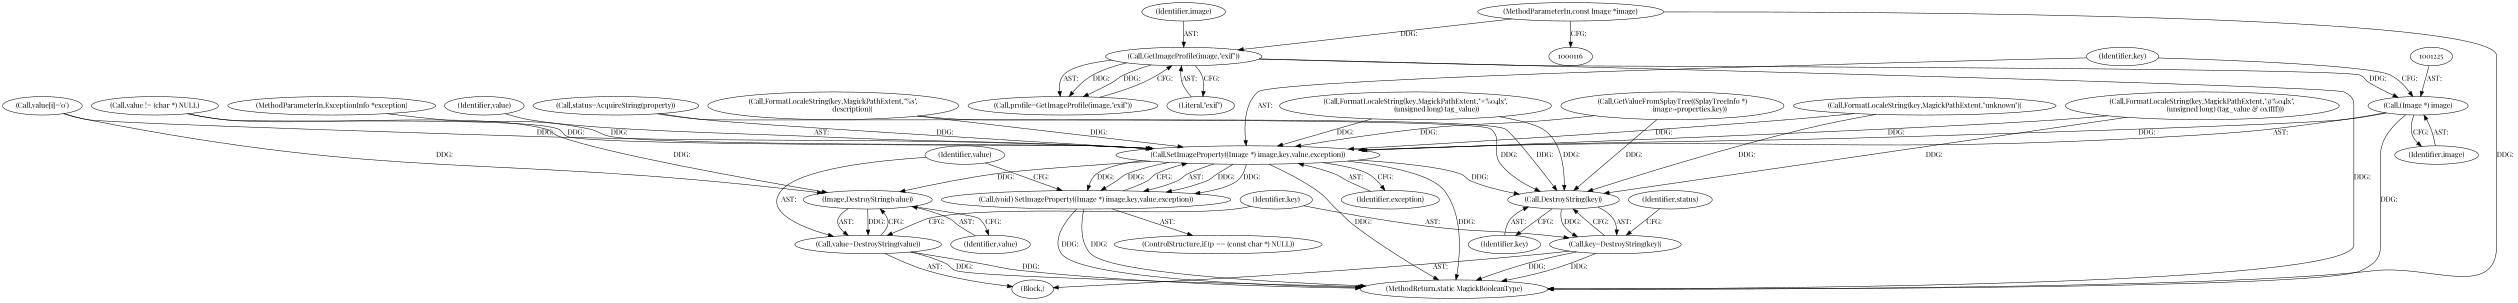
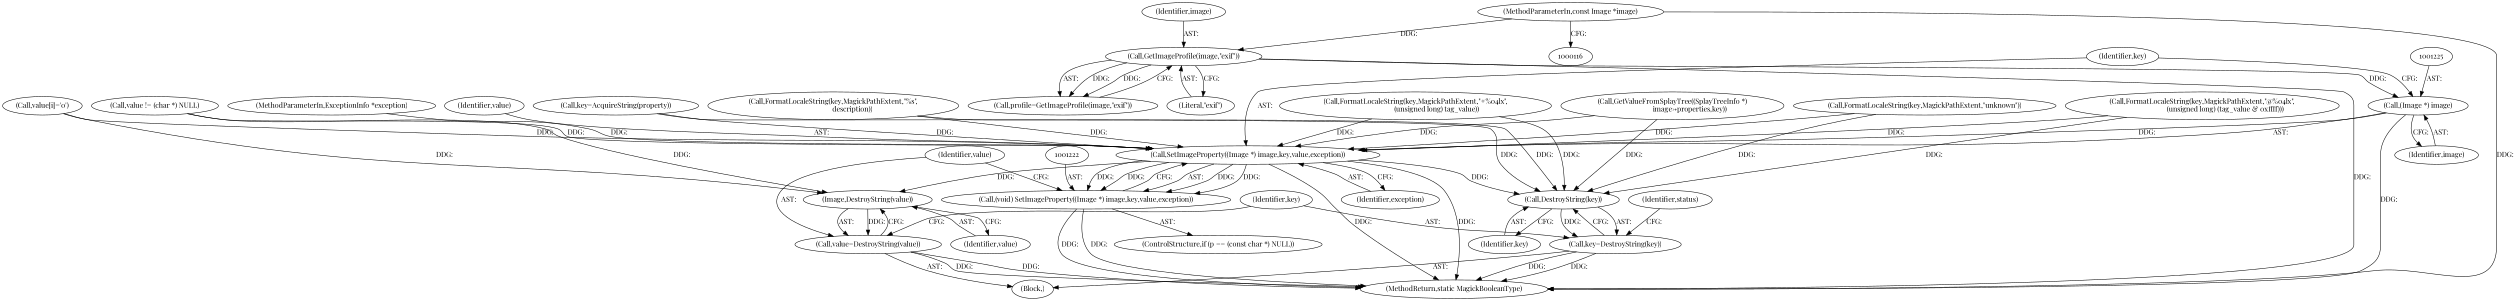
(616, 106) -> (616, 106)
none -> (1067, 155)
